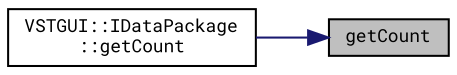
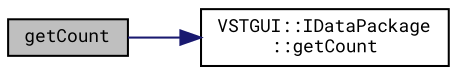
(282, 38) -> (154, 38)
